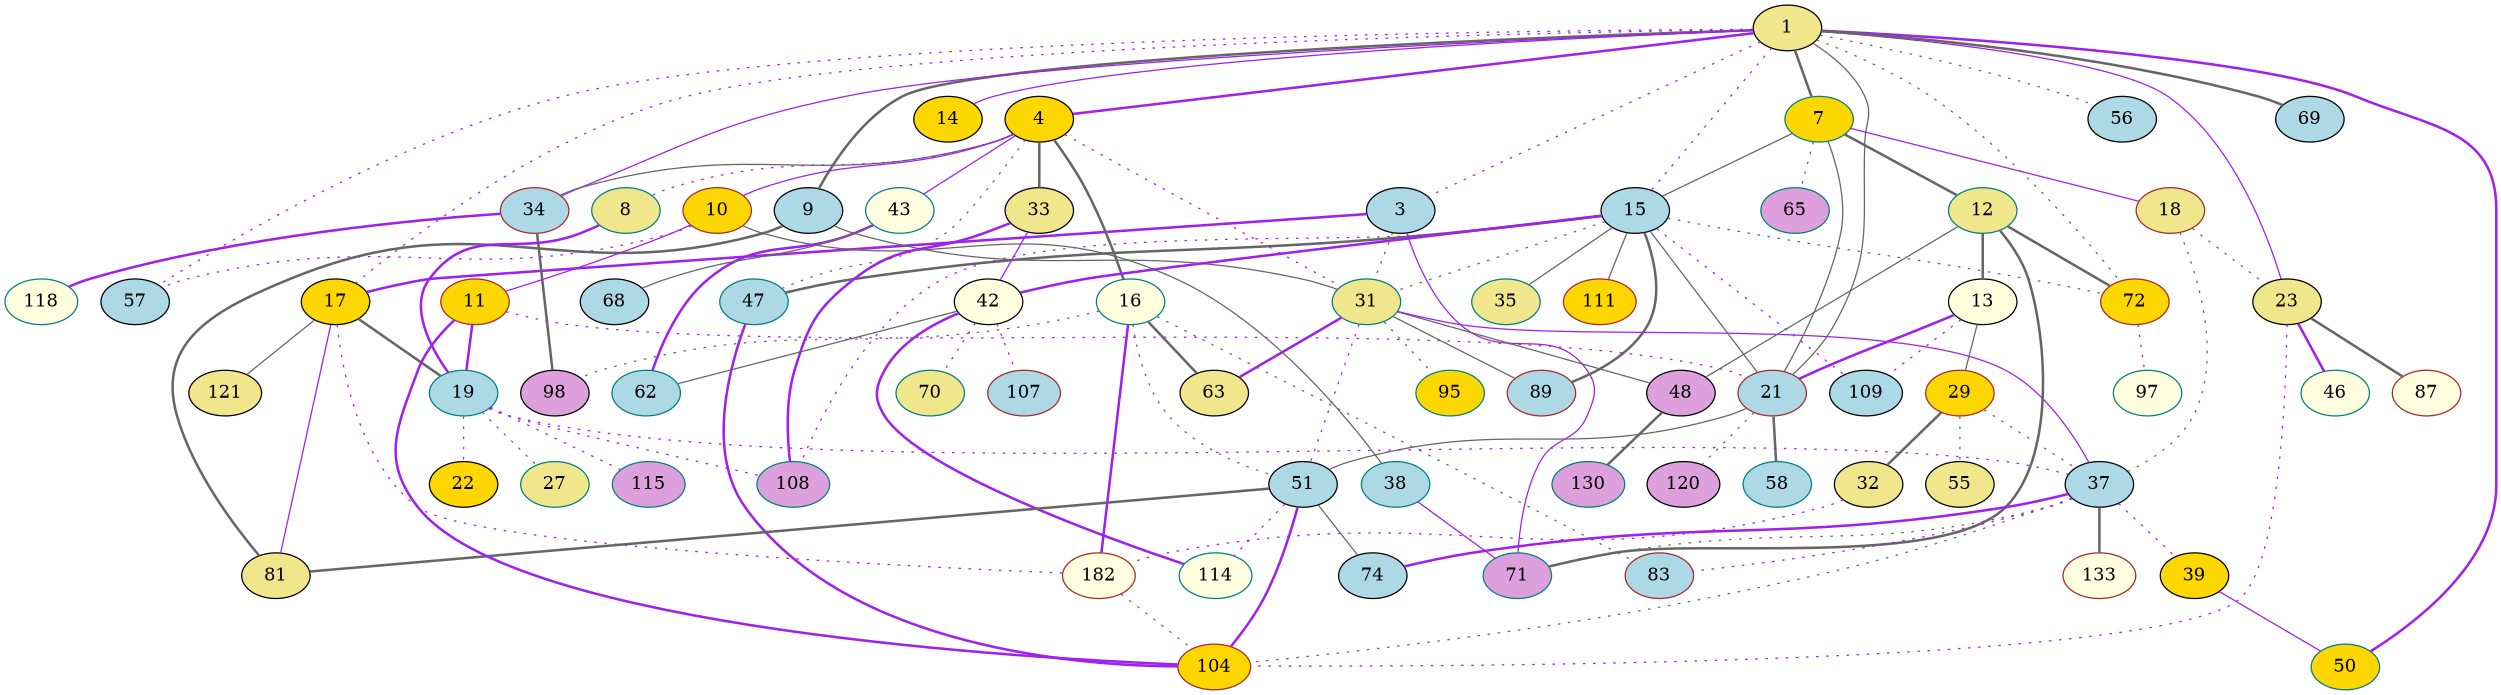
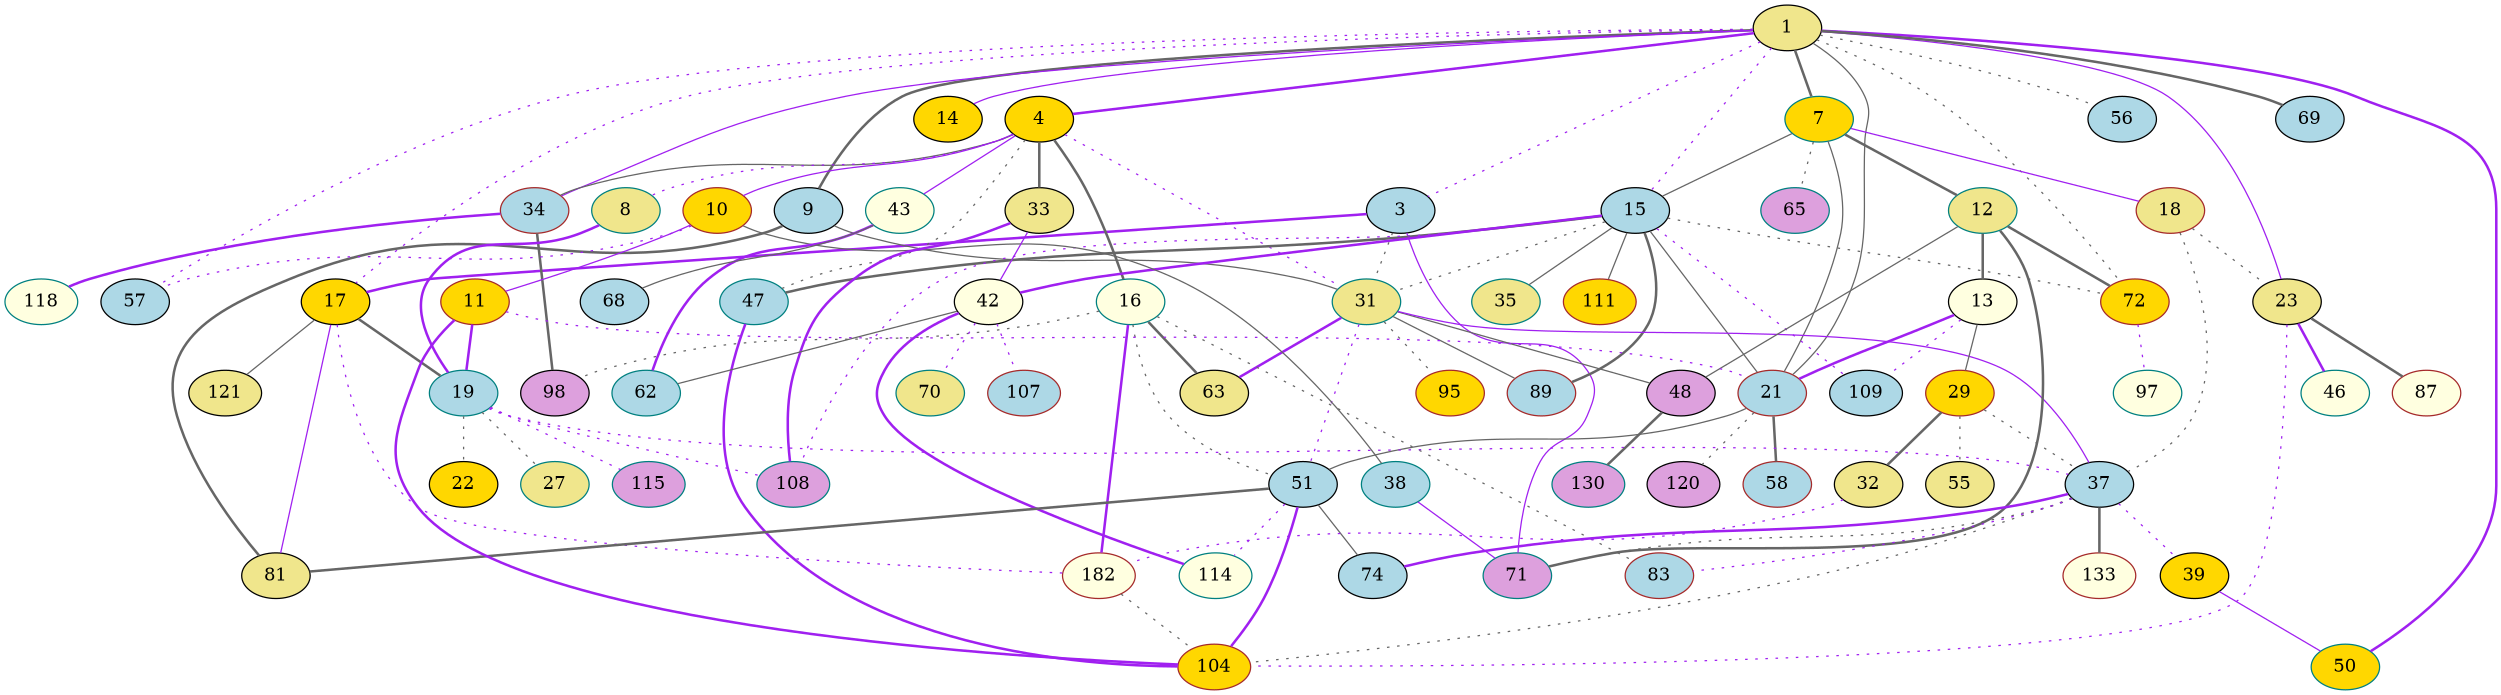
(1450, 393) -> (1450, 393)
(1777, 484) -> (1777, 484)
